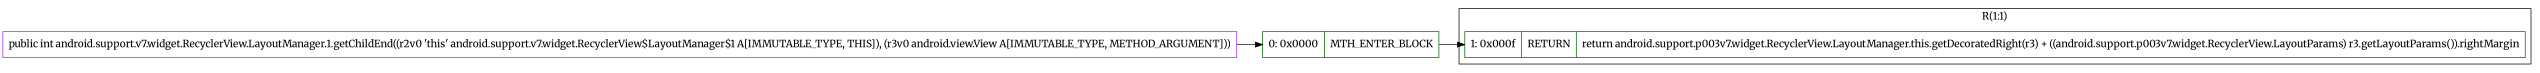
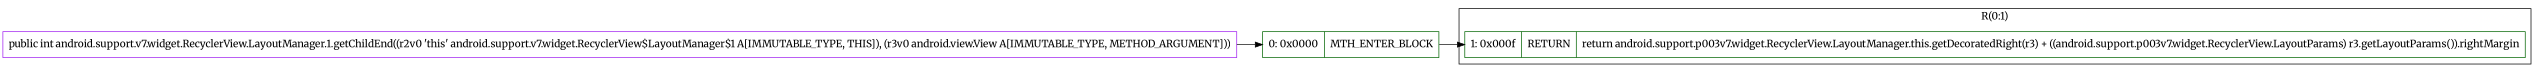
(1995, 17) -> (1995, 17)
